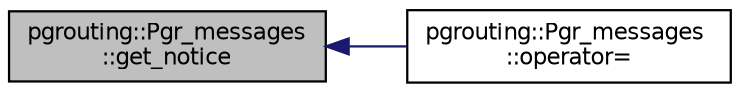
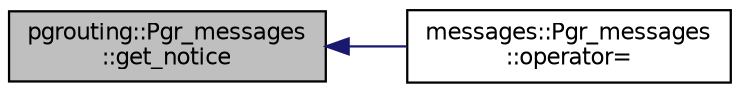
(569, 46) -> (569, 46)
